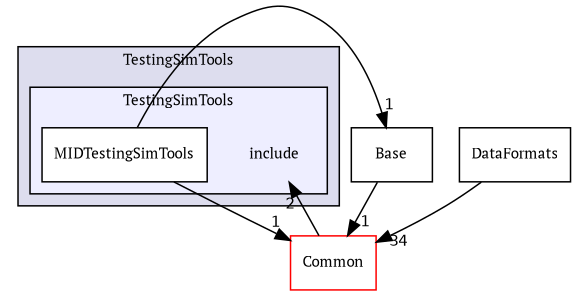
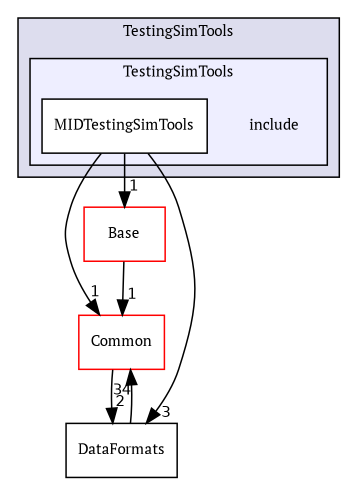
(392, 155) -> (125, 234)
(308, 216) -> (112, 389)
none -> (194, 281)
